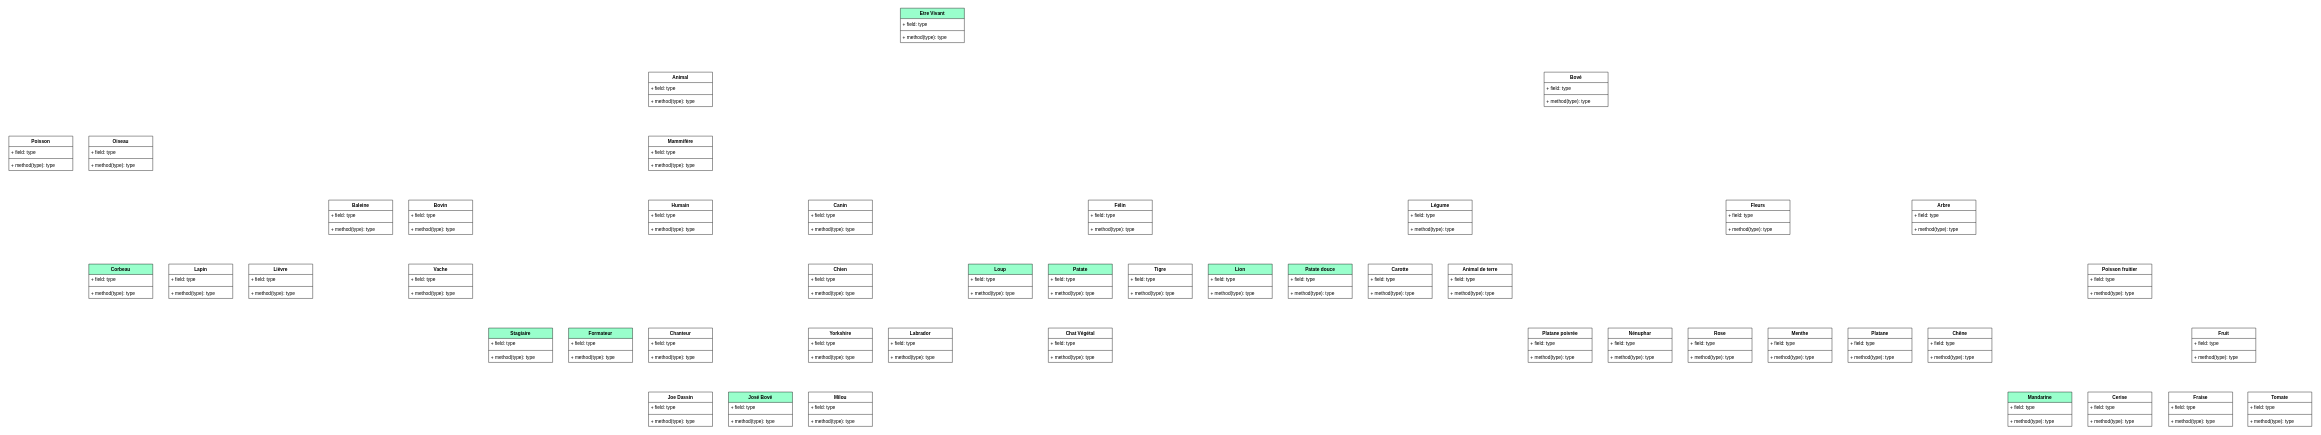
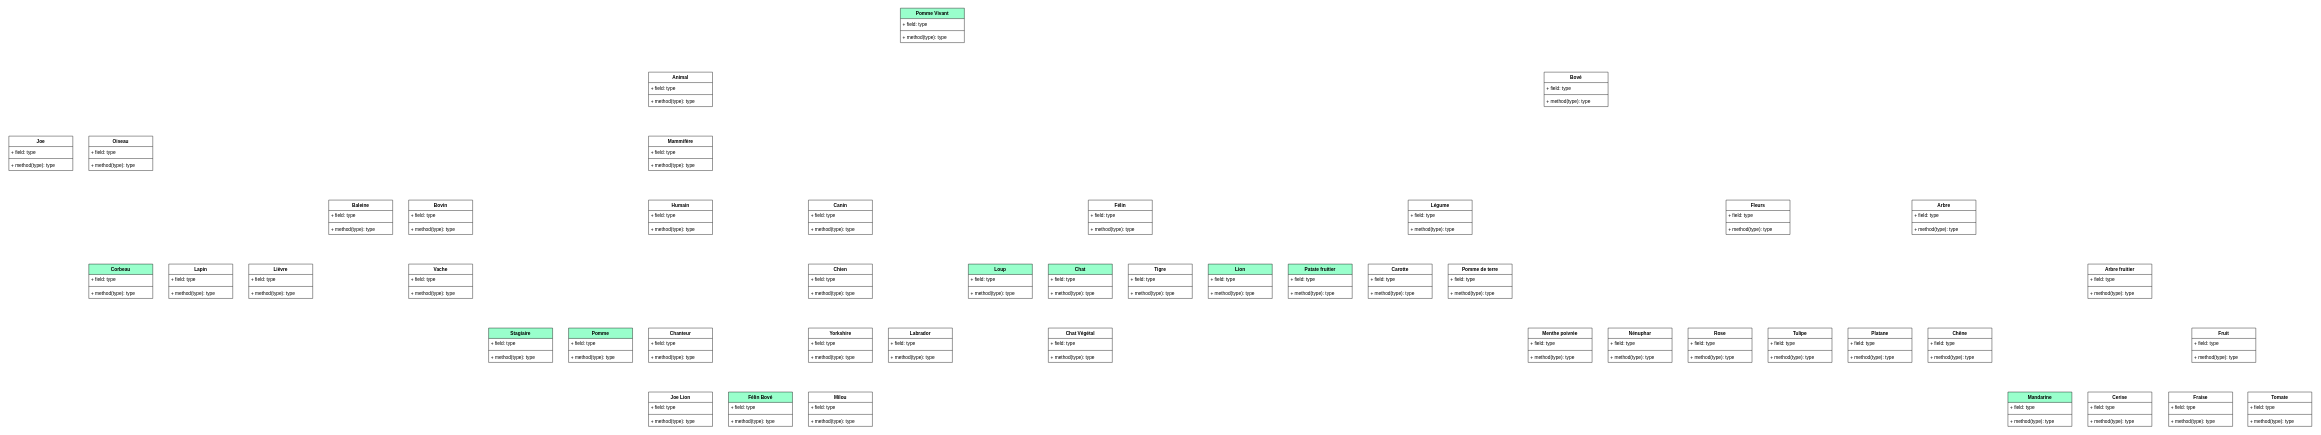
(932, 14) -> (932, 14)
(40, 142) -> (40, 142)
(1080, 270) -> (1080, 270)
(1320, 270) -> (1320, 270)
(1480, 270) -> (1480, 270)
(2120, 270) -> (2120, 270)
(600, 334) -> (600, 334)
(1560, 334) -> (1560, 334)
(1800, 334) -> (1800, 334)
(680, 398) -> (680, 398)
(760, 398) -> (760, 398)
